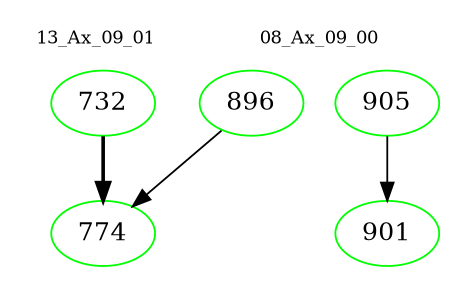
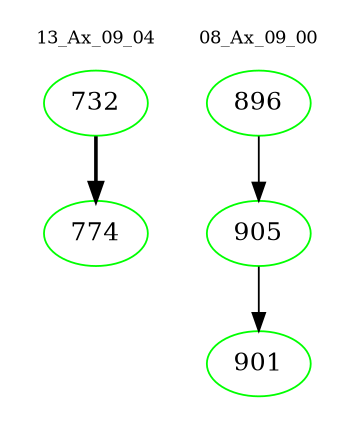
(96, 39) -> (96, 39)
(197, 151) -> (259, 159)
